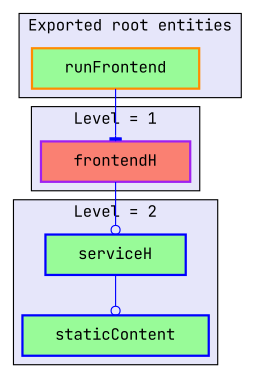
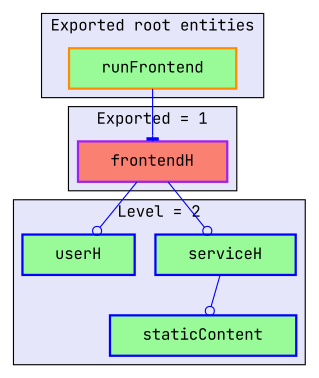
(116, 120) -> (153, 120)
none -> (79, 255)
